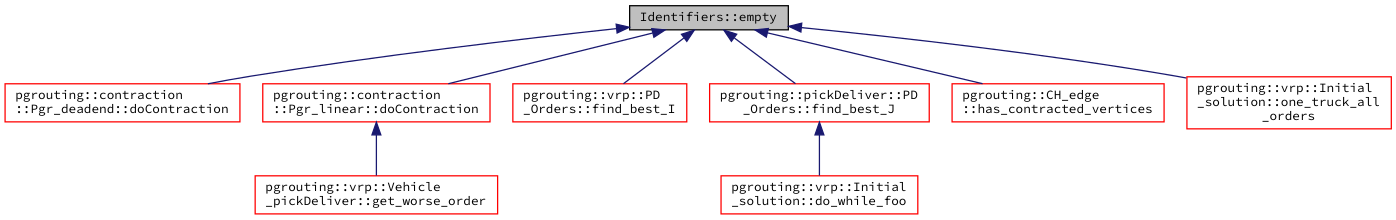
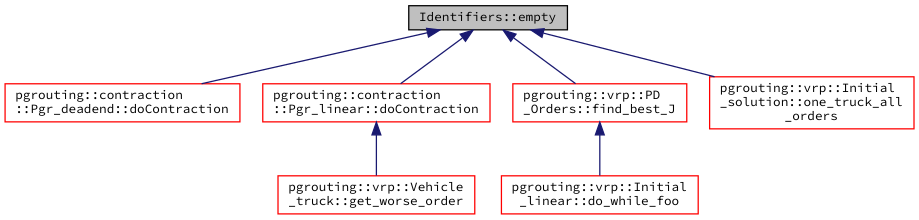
(600, 103) -> none
(819, 103) -> (600, 103)
(1058, 103) -> none
(376, 195) -> (376, 195)
(819, 195) -> (600, 195)
